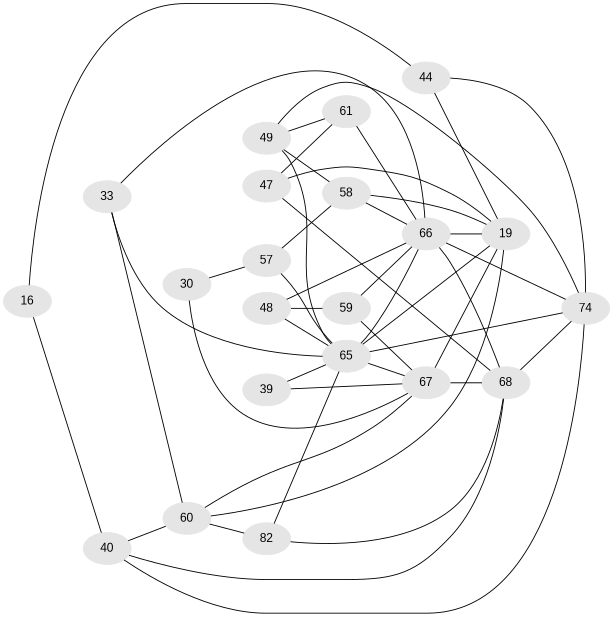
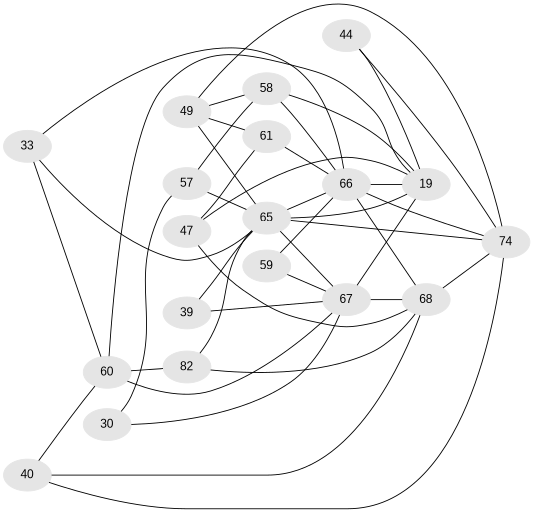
(27, 301) -> none
(267, 308) -> none
